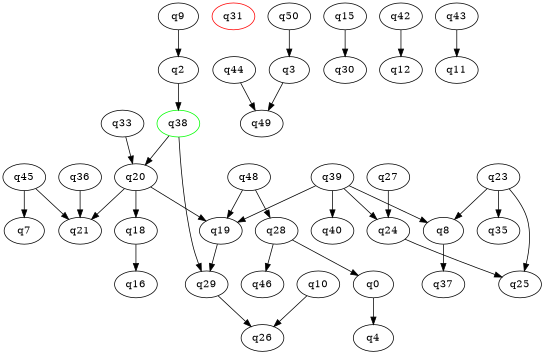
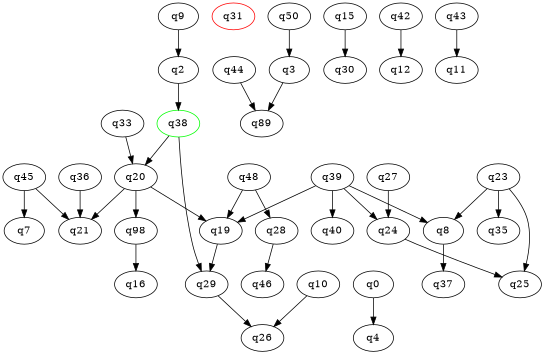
(262, 124) -> (262, 124)
(136, 231) -> (136, 231)
(322, 256) -> none
